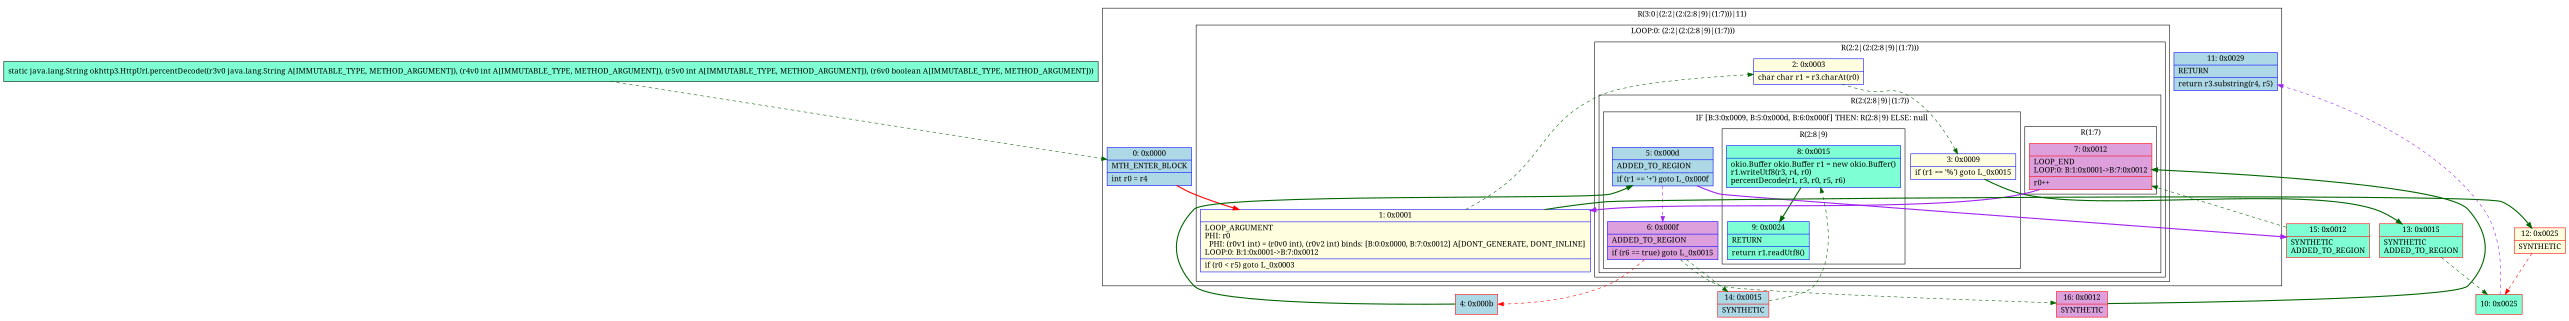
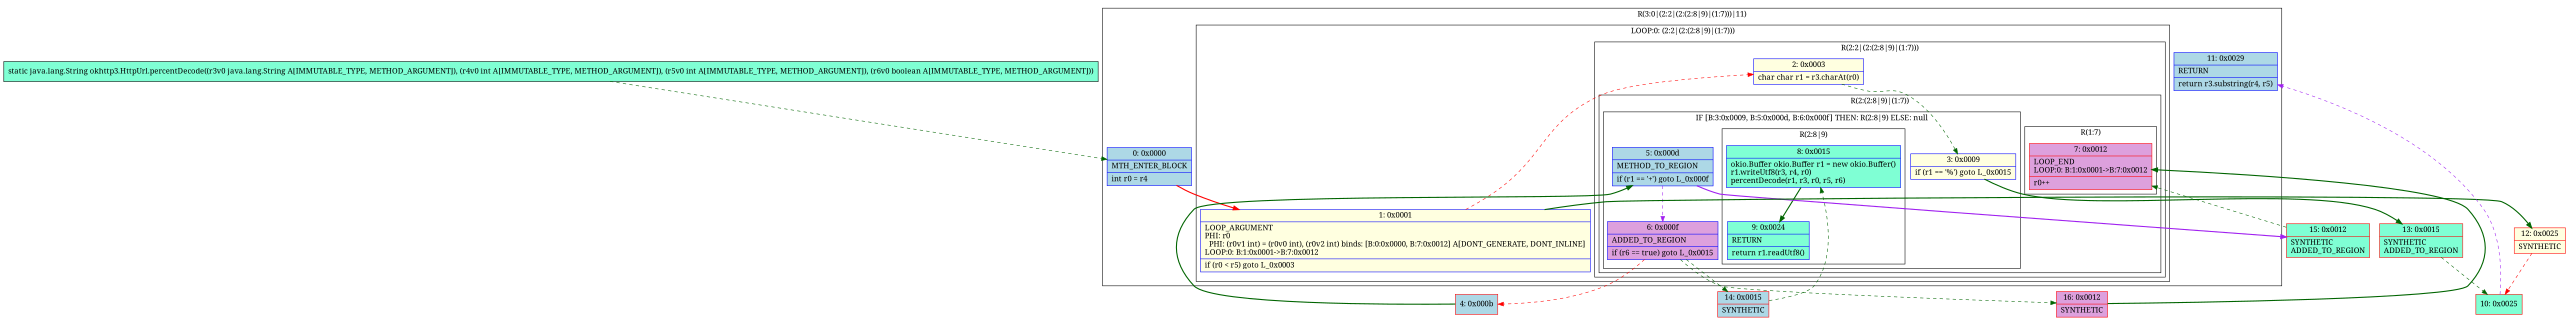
(1588, 102) -> (1588, 102)
(1654, 166) -> (1658, 166)
(1818, 206) -> none
